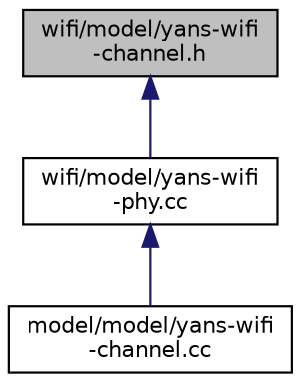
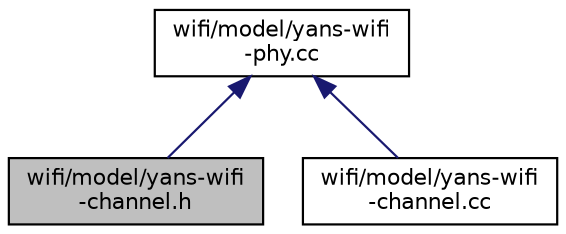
(150, 129) -> (201, 125)
(150, 339) -> (430, 191)
